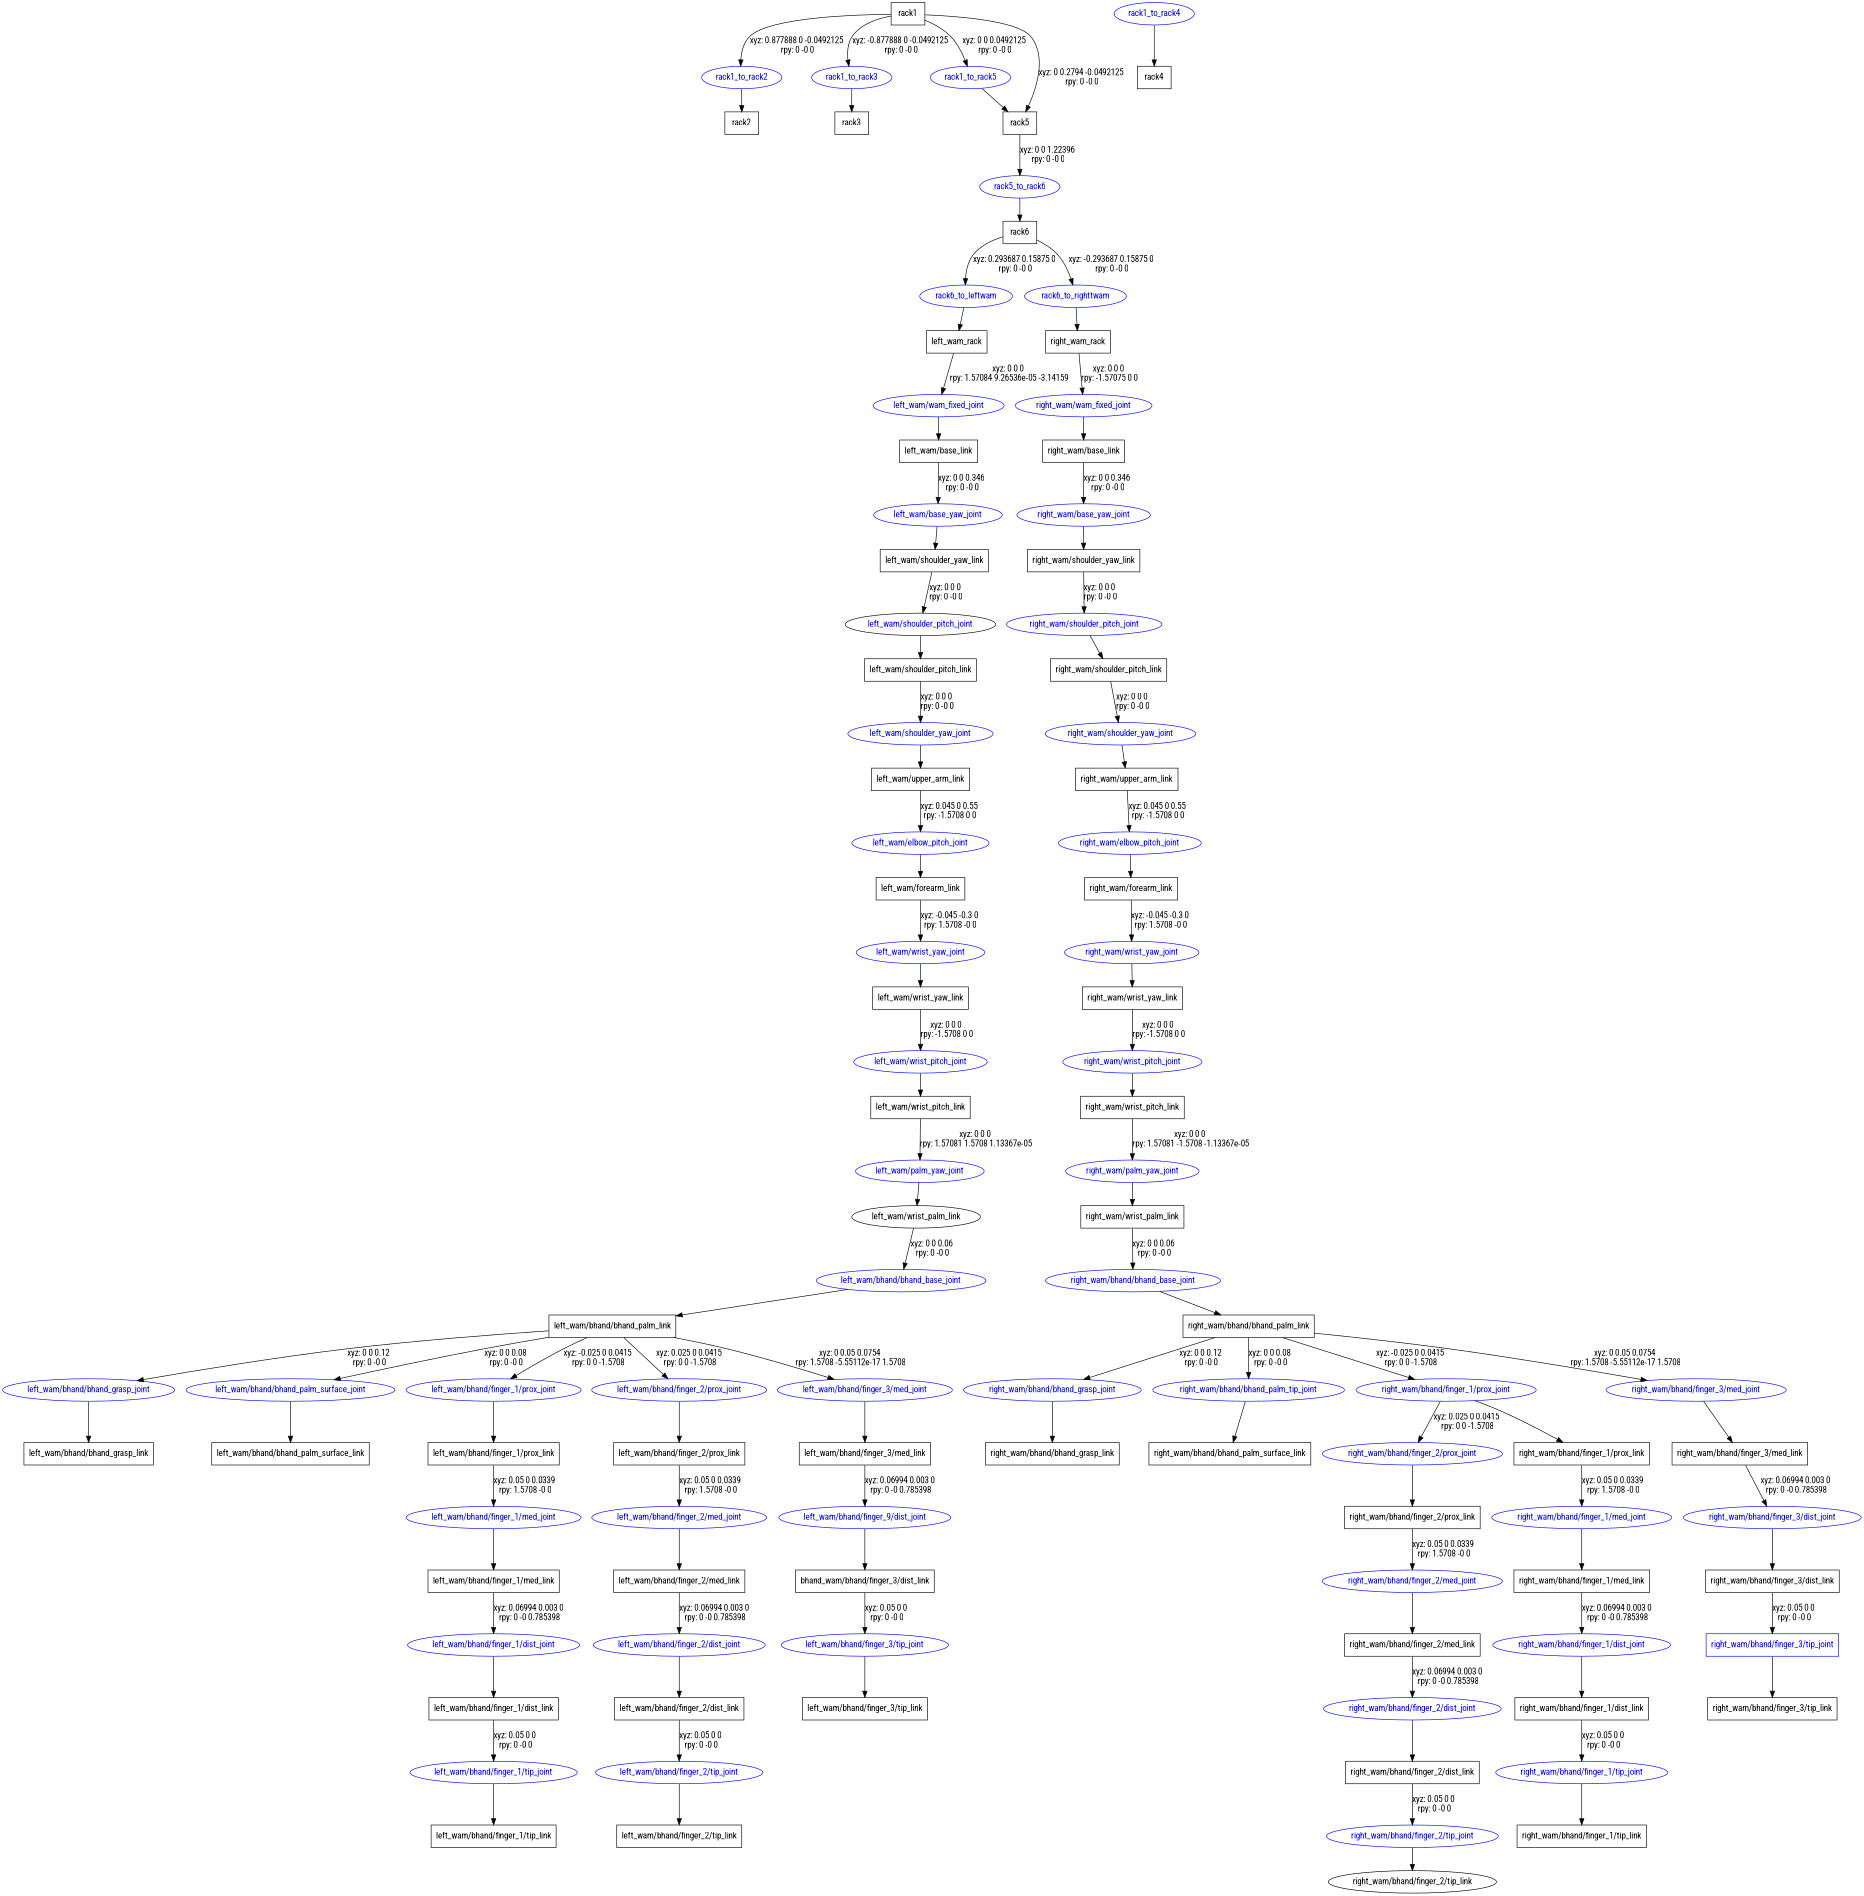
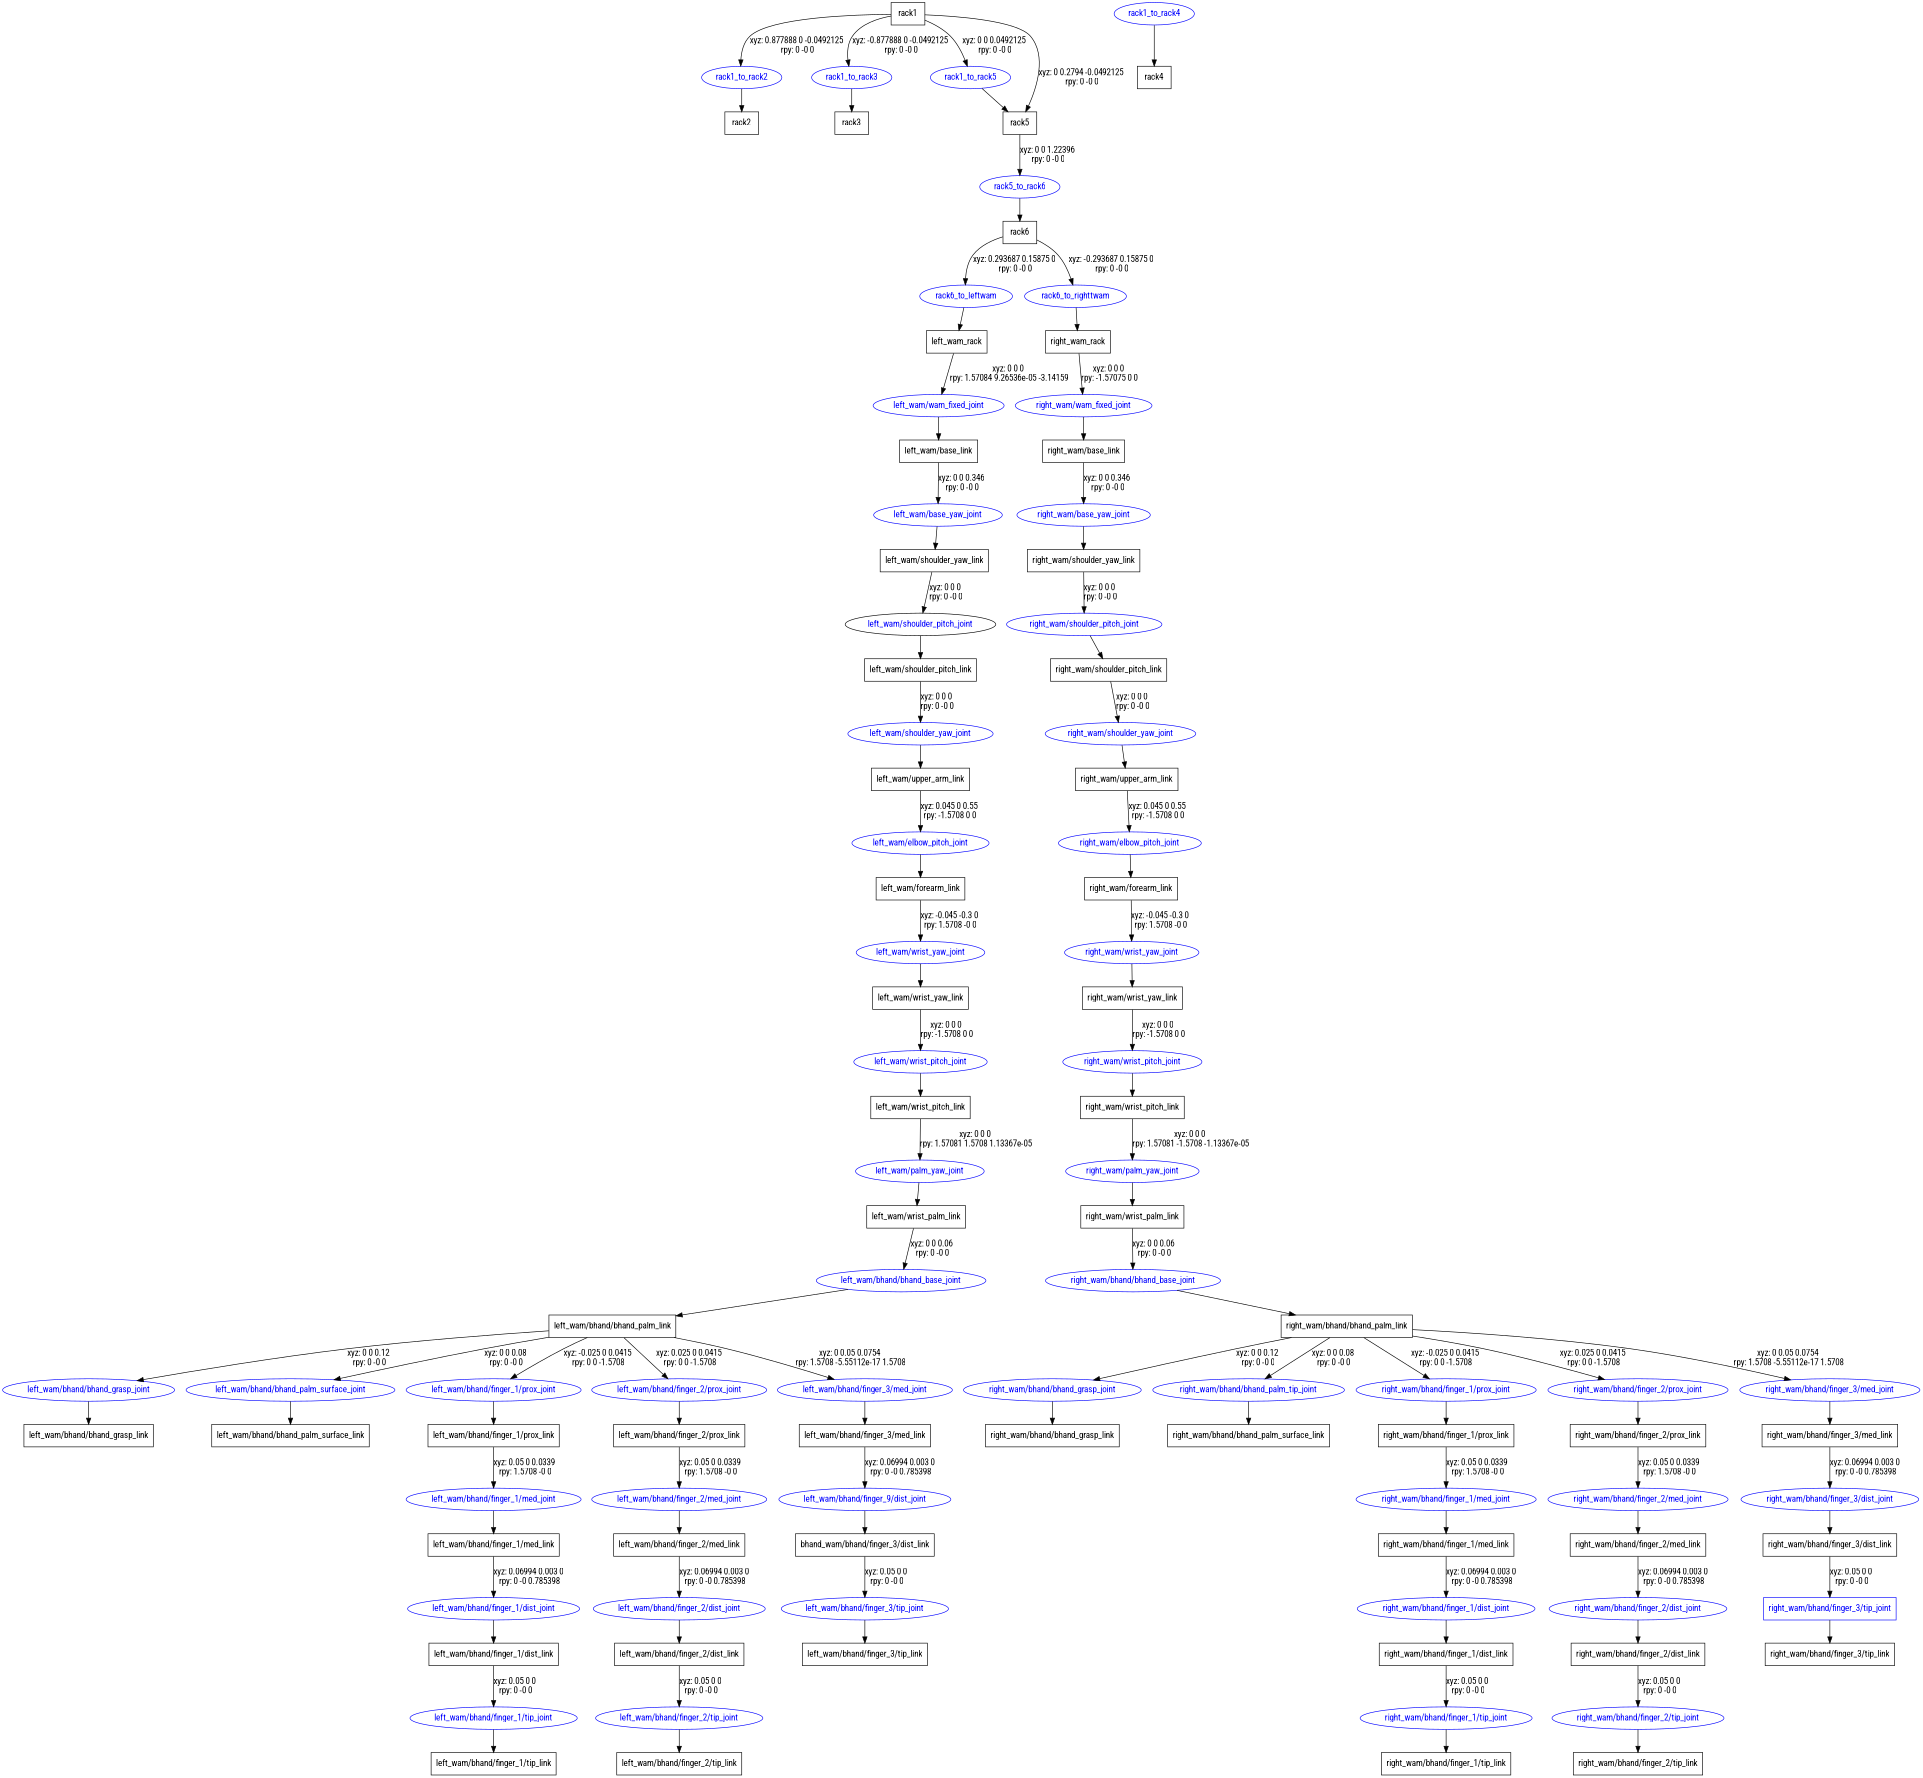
(916, 1217) -> (916, 1217)
(1431, 1419) -> (1506, 1354)
(1412, 1882) -> (1638, 1764)
